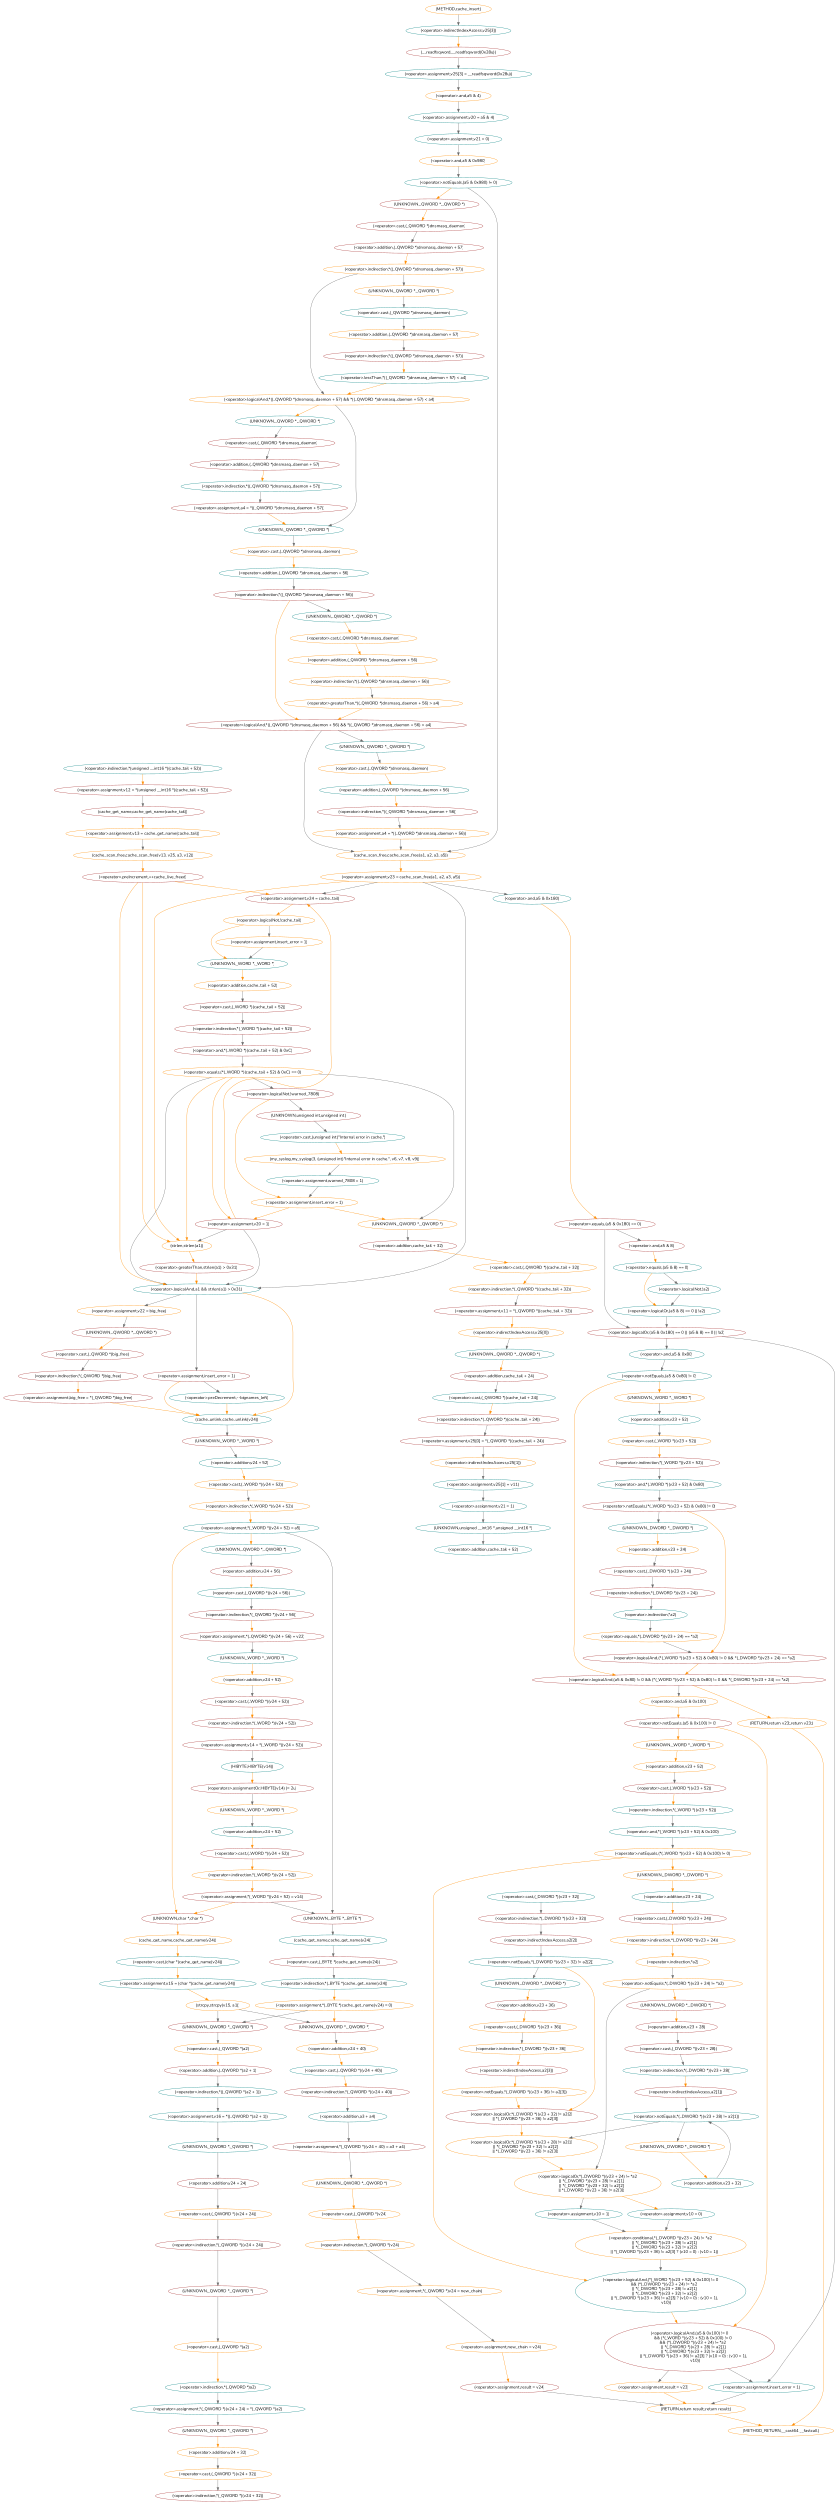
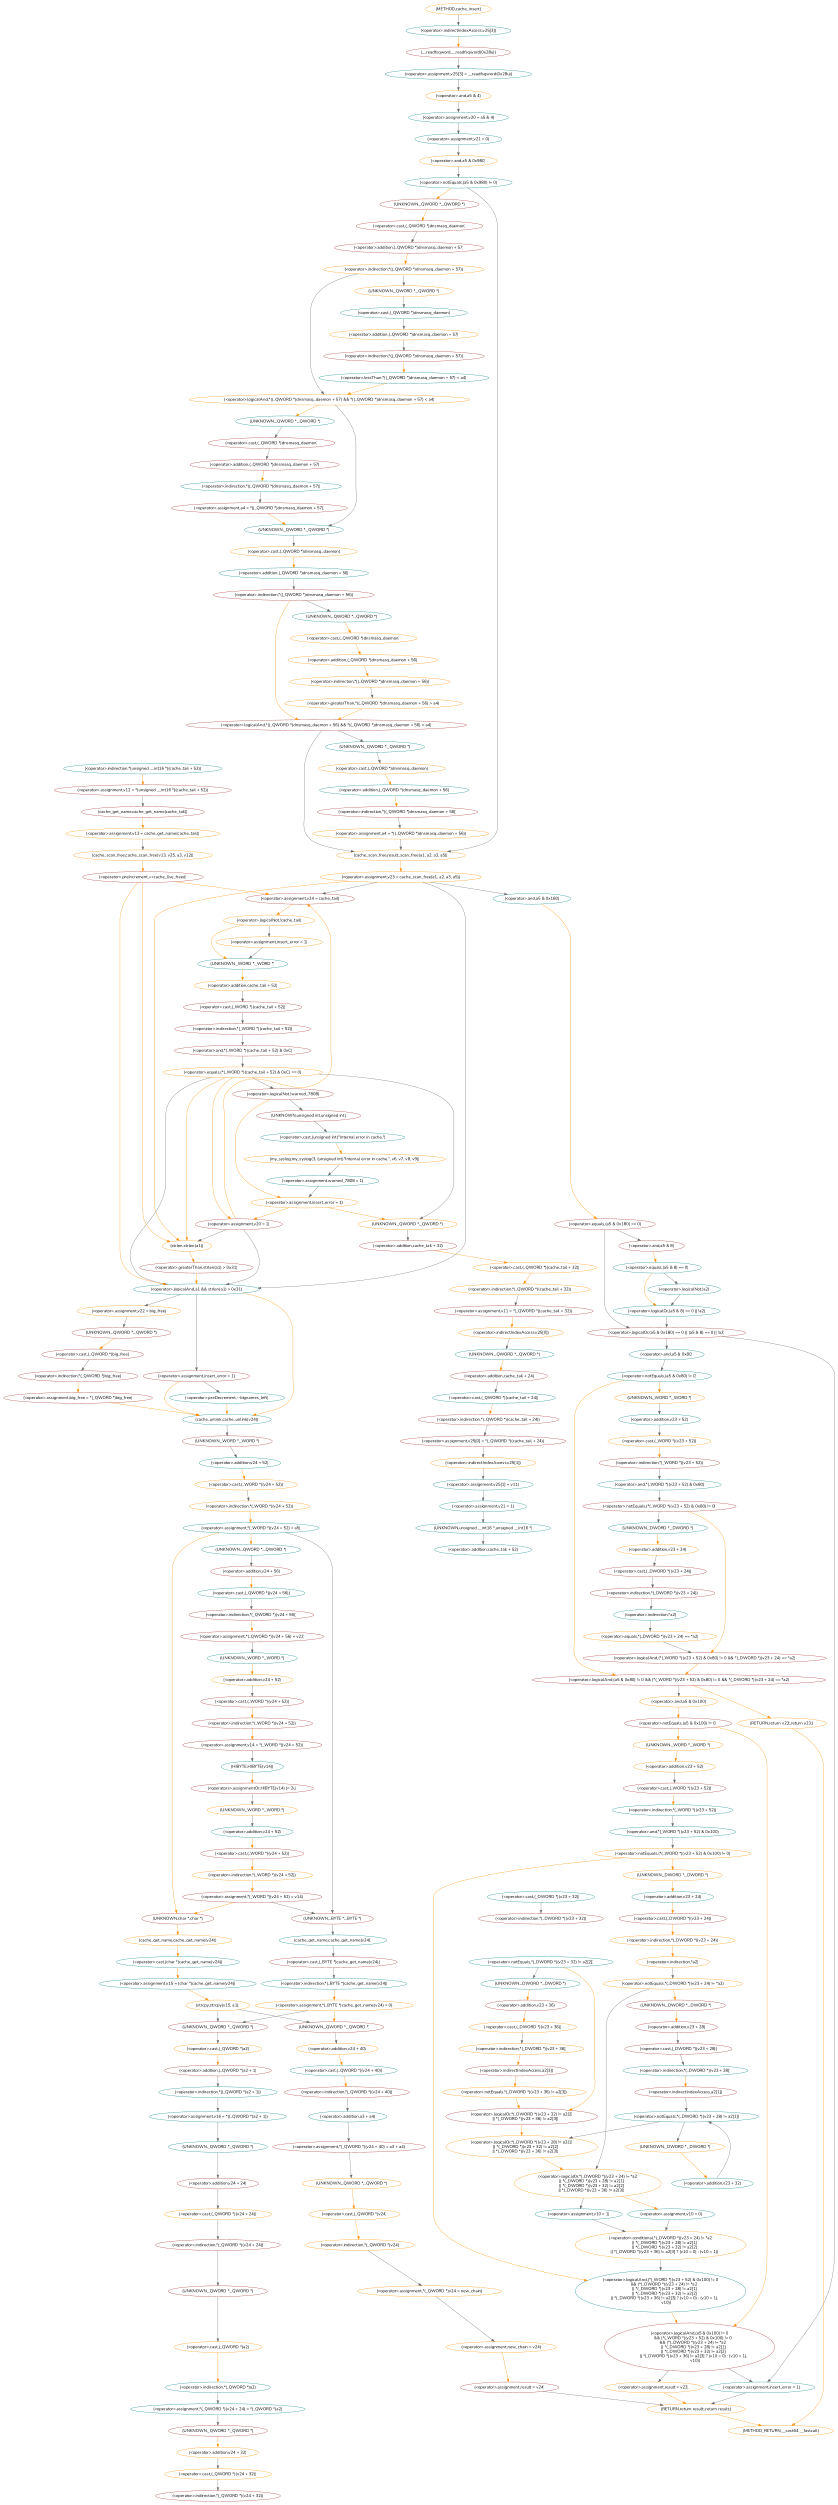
(401, 855) -> (401, 855)
(541, 1940) -> none
